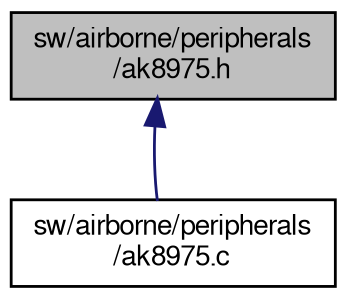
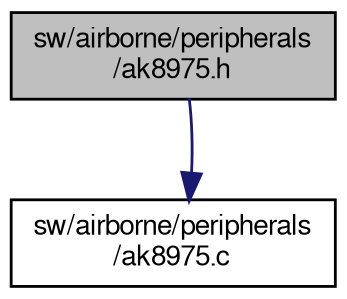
(155, 164) -> (192, 136)
